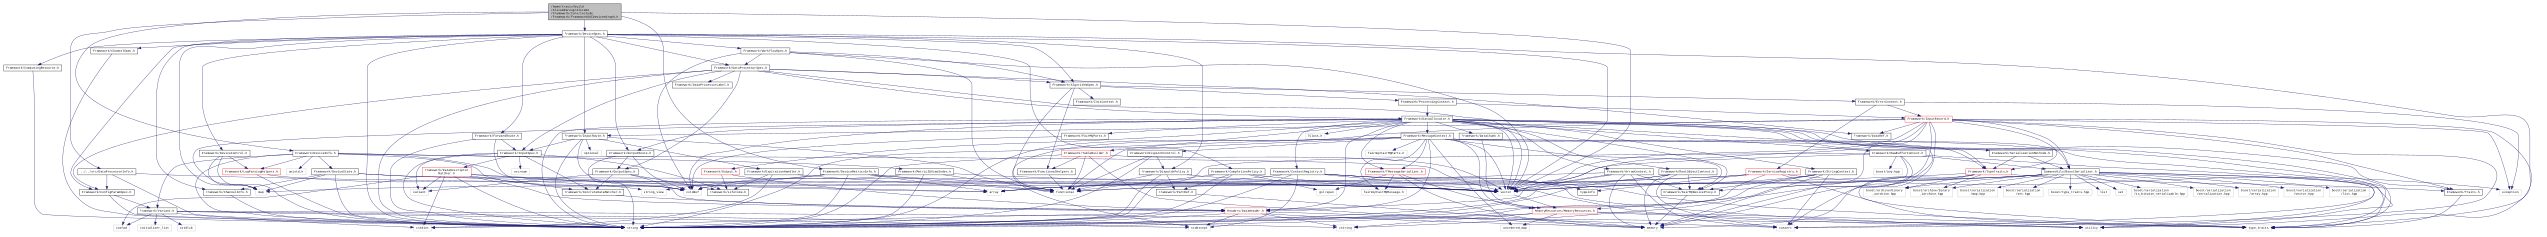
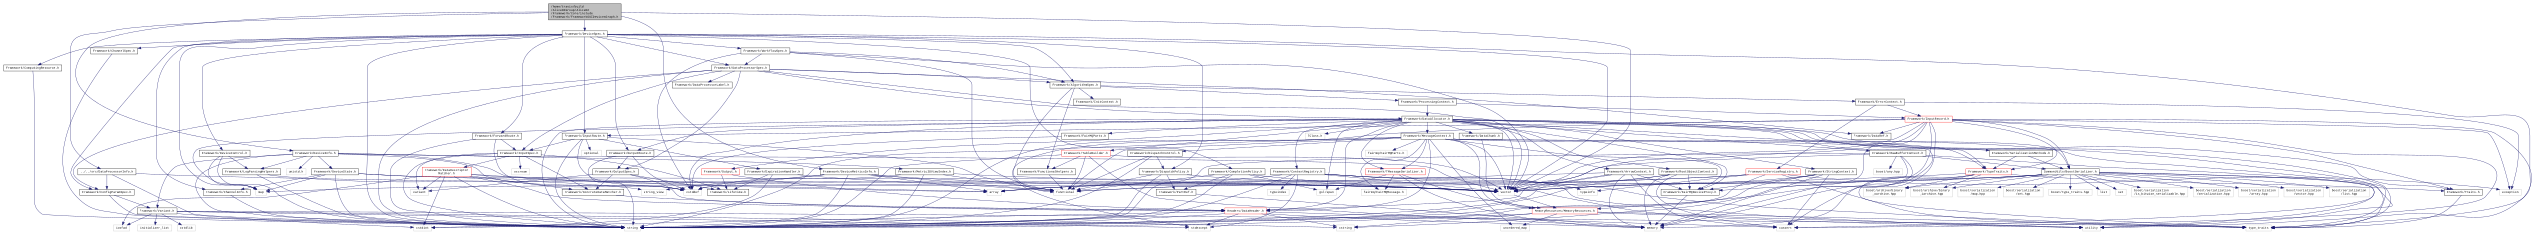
none -> (1340, 135)
(252, 172) -> (252, 172)
none -> (1278, 192)
(1588, 192) -> (1588, 192)
